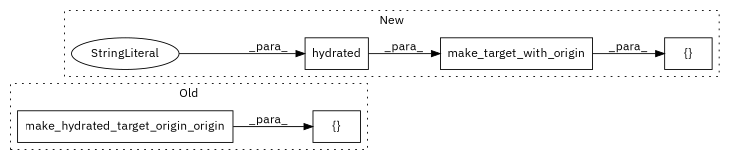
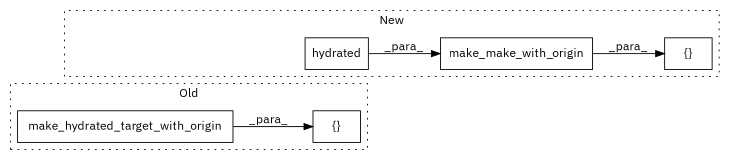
(125, 54) -> none
(517, 54) -> (517, 54)
(125, 127) -> (125, 127)
